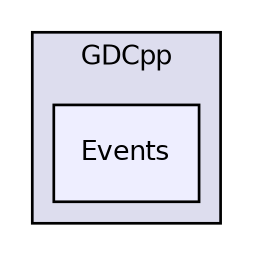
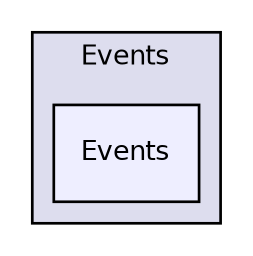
(126, 58) -> (126, 58)
